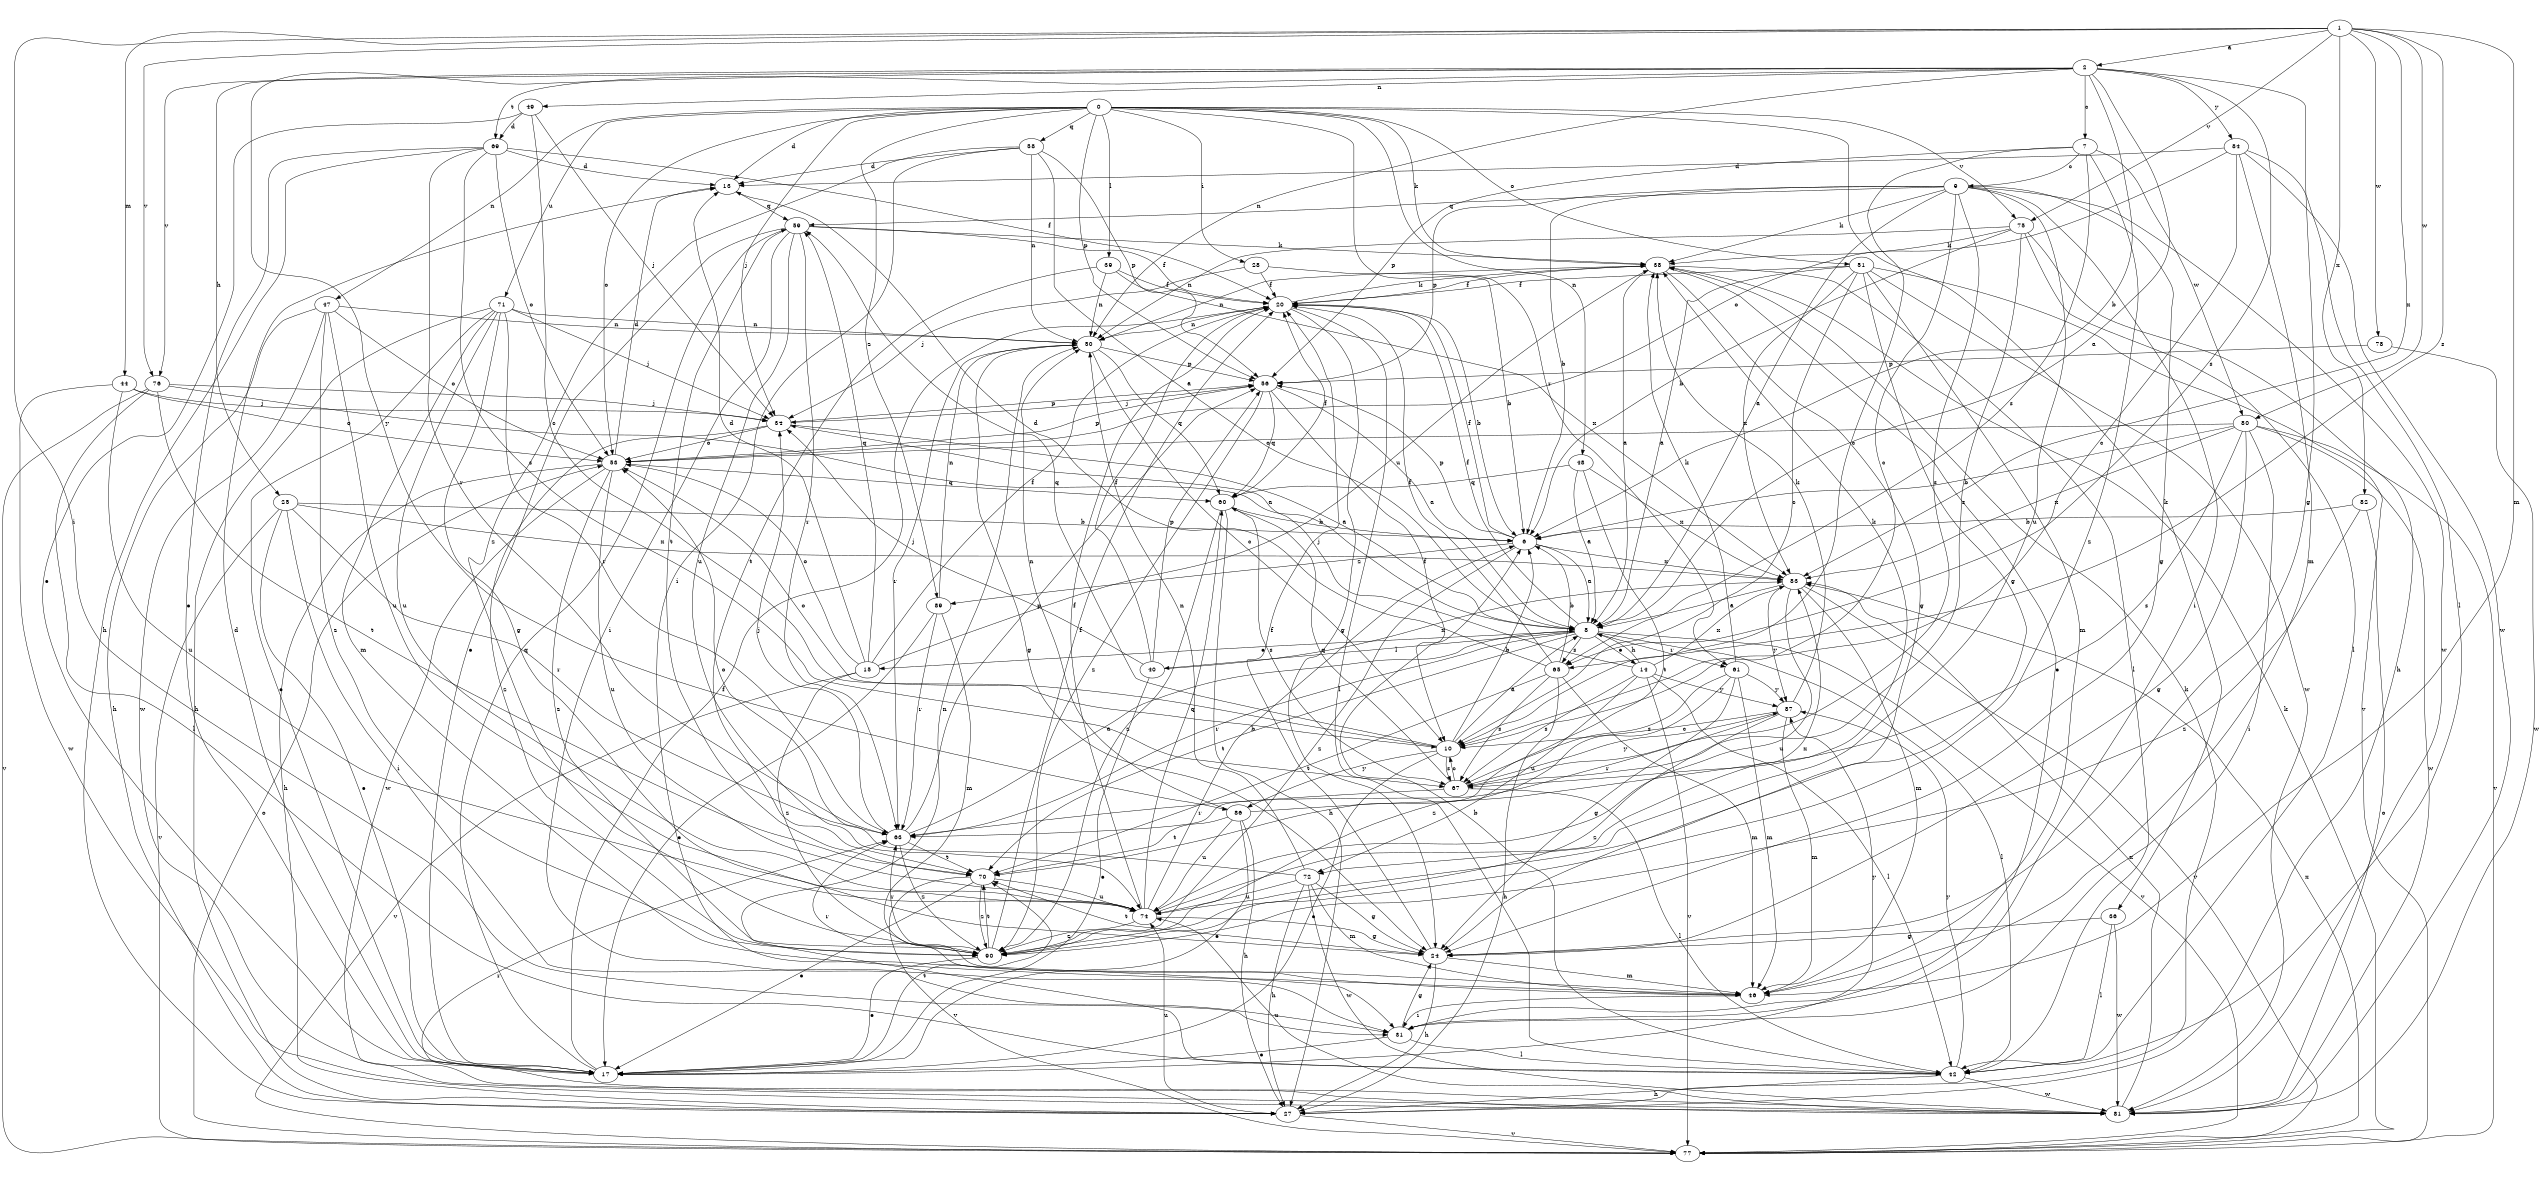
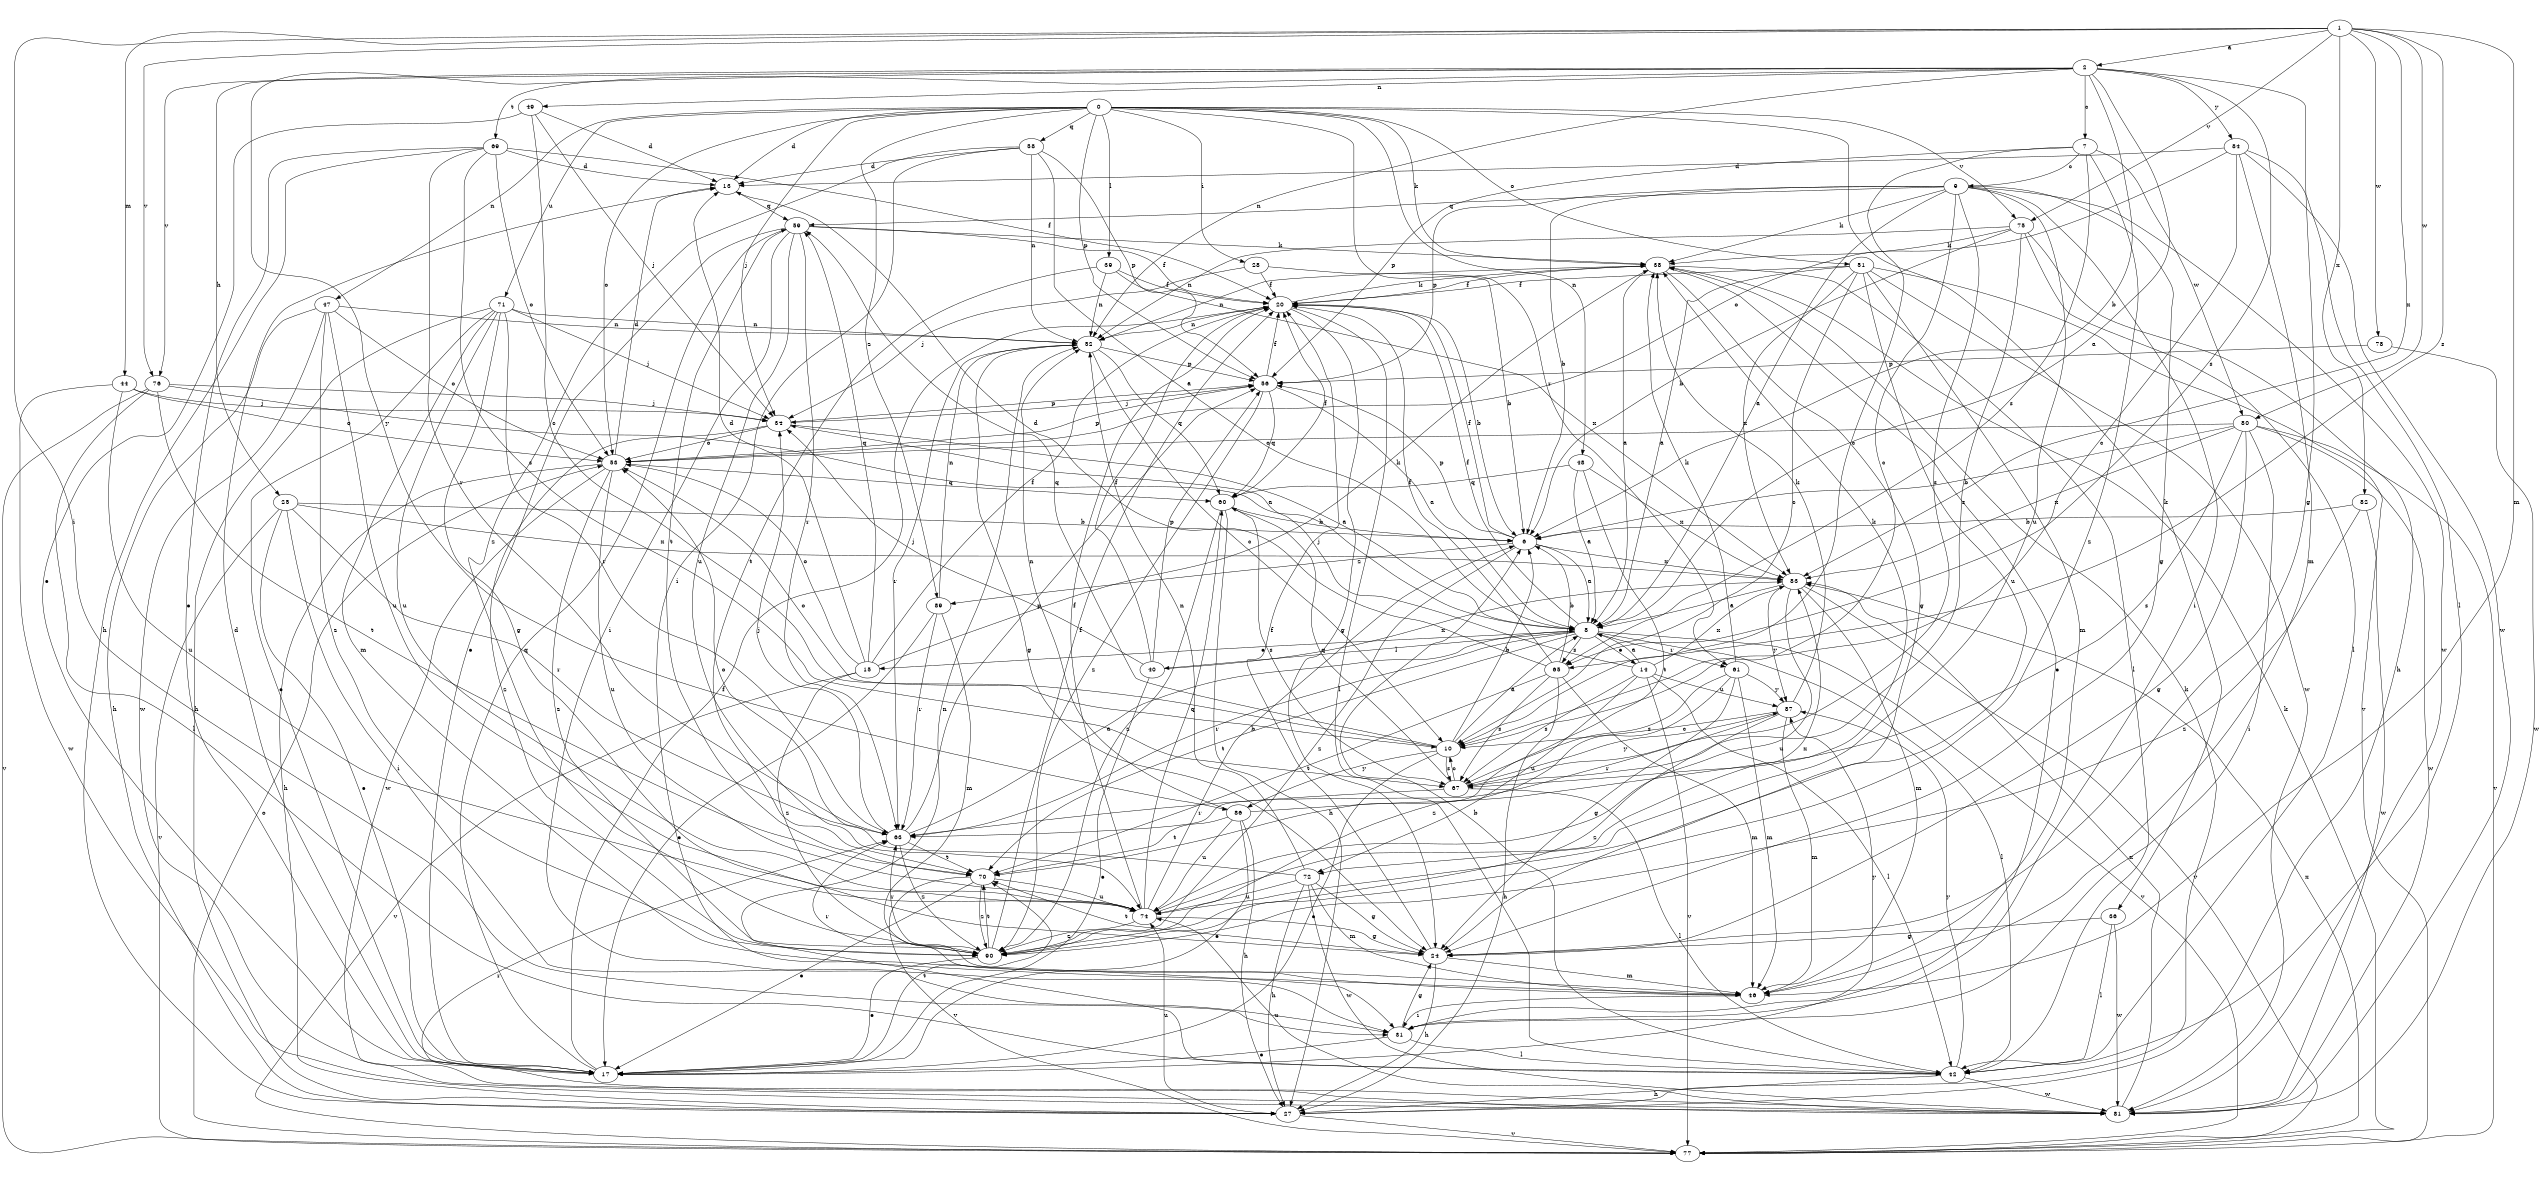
(511, 123) -> (627, 146)
(1089, 344) -> (1089, 344)
(1399, 463) -> (1399, 463)
(1419, 549) -> (1272, 347)
(2013, 581) -> (2013, 581)
(1634, 650) -> (1634, 650)
(1722, 690) -> (1722, 690)
(2384, 813) -> (2384, 813)
